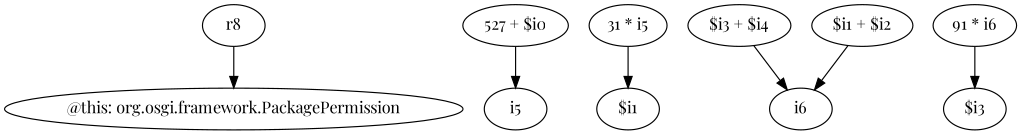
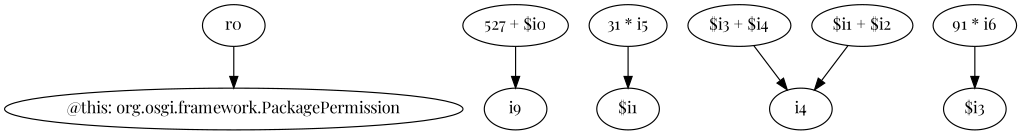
(234, 26) -> (234, 26)
(516, 109) -> (516, 109)
(801, 109) -> (801, 109)
